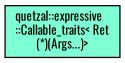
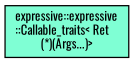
(62, 32) -> (67, 32)
